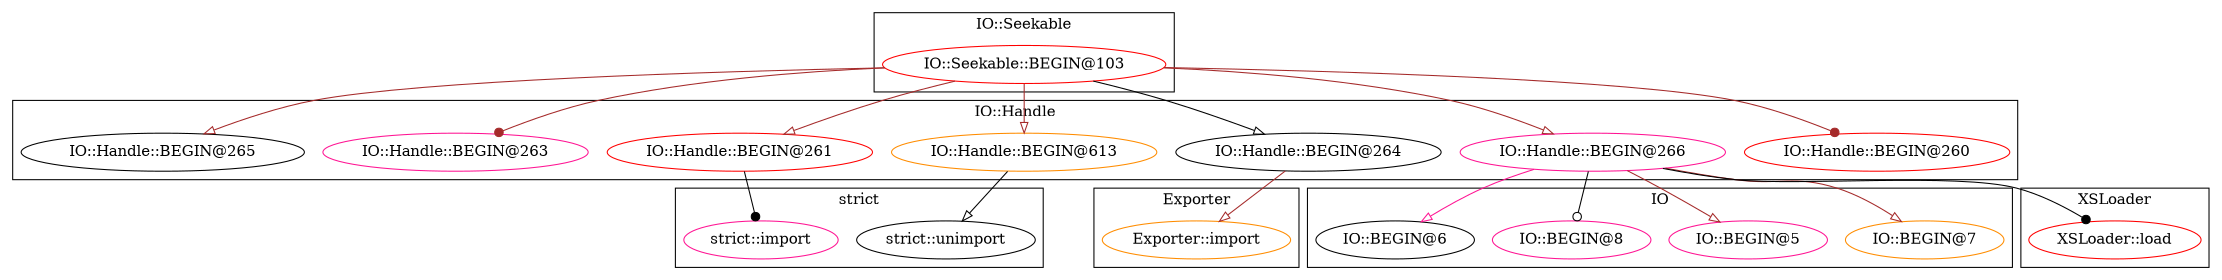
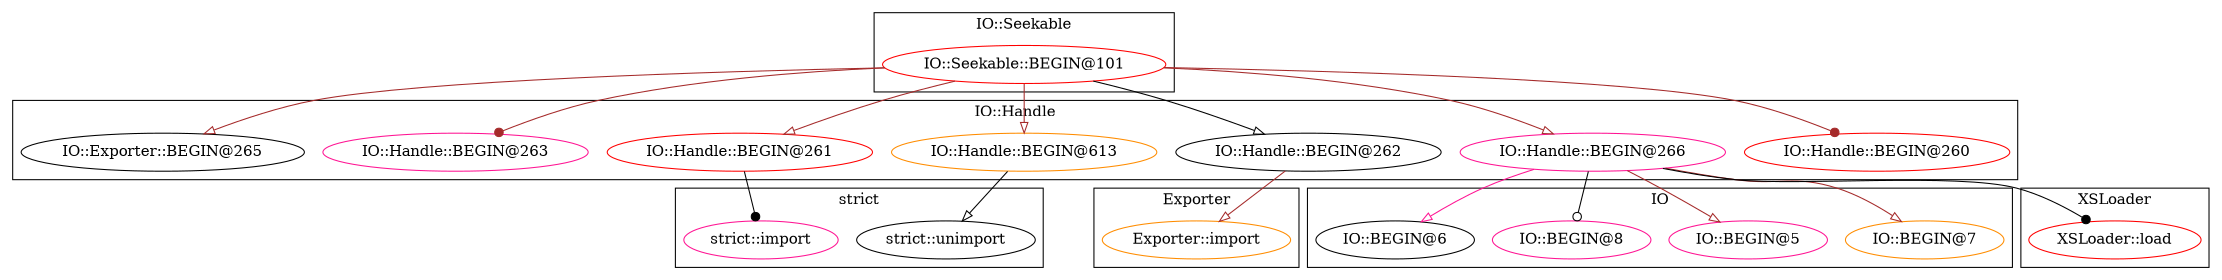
(1024, 64) -> (1024, 64)
(163, 152) -> (163, 152)
(1308, 152) -> (1308, 152)
